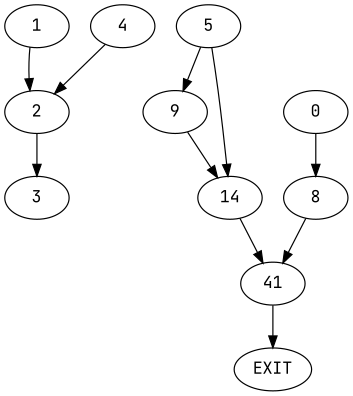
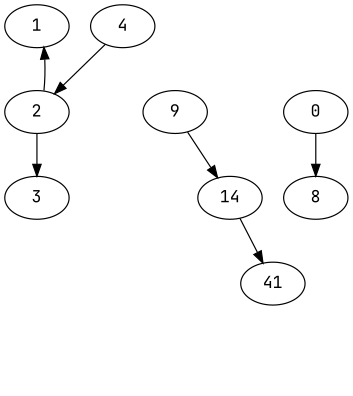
(209, 26) -> none
(29, 63) -> (45, 75)
(297, 235) -> none
(273, 369) -> none
